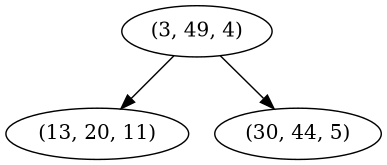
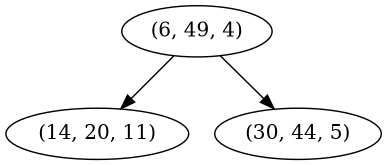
(197, 31) -> (197, 31)
(97, 134) -> (97, 134)
